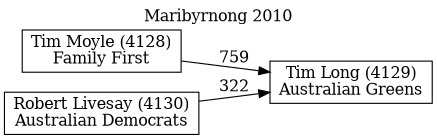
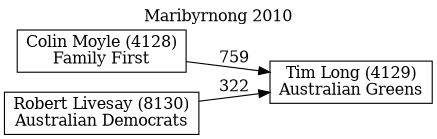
(102, 51) -> (102, 51)
(102, 113) -> (102, 113)
